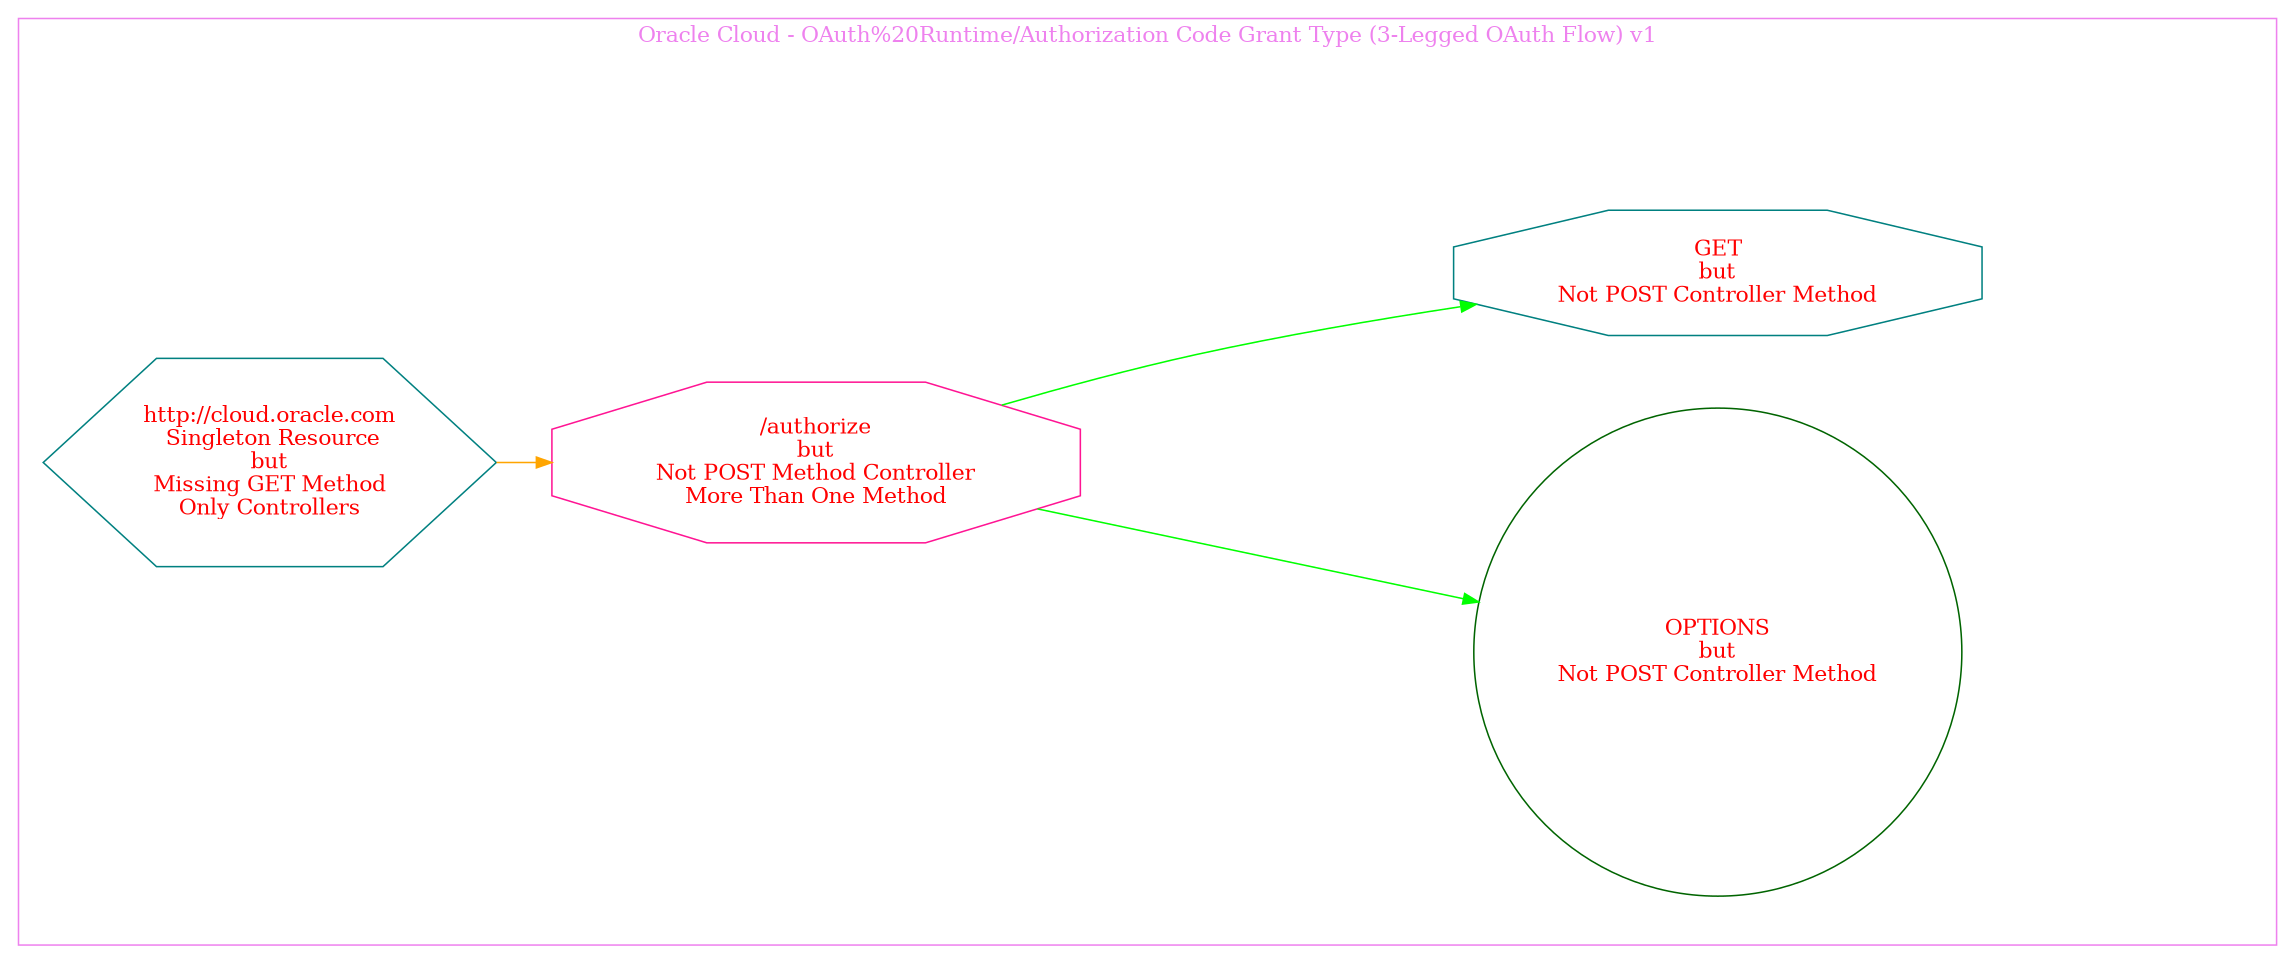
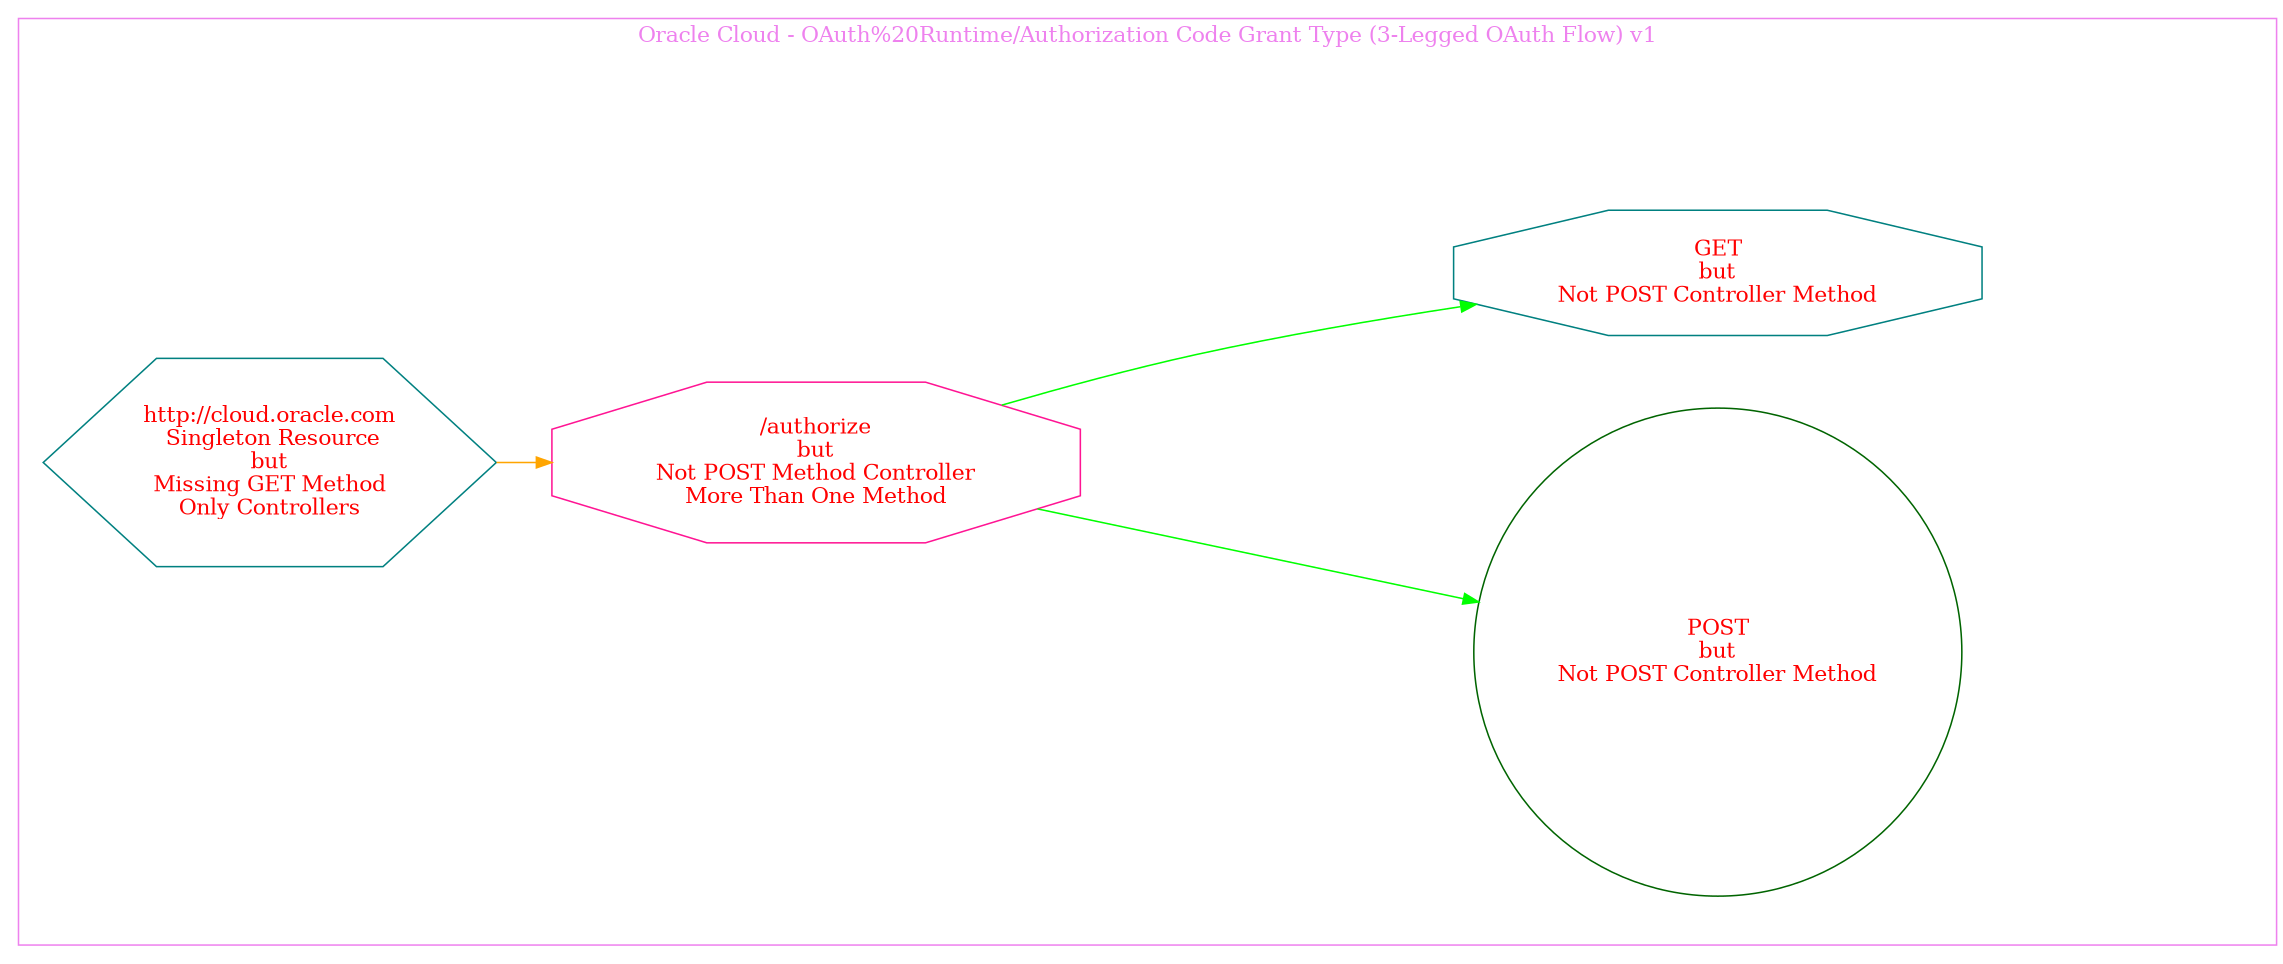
(1718, 652) -> (1718, 652)
